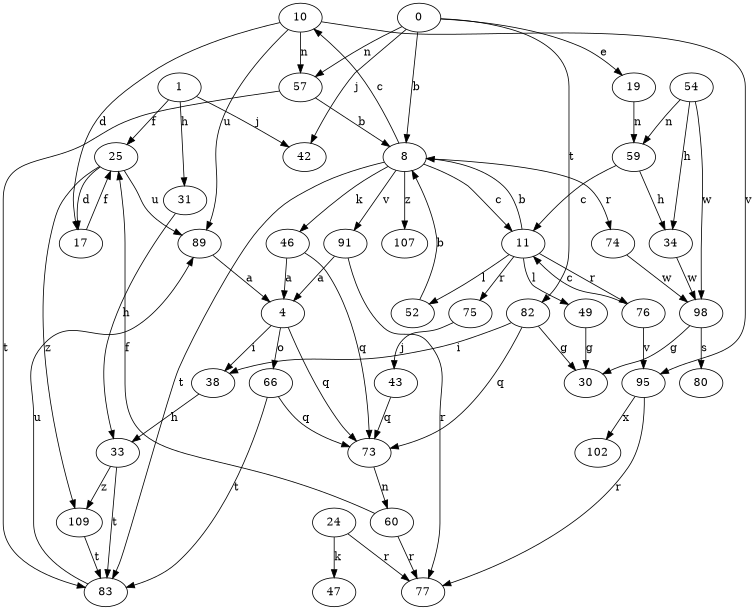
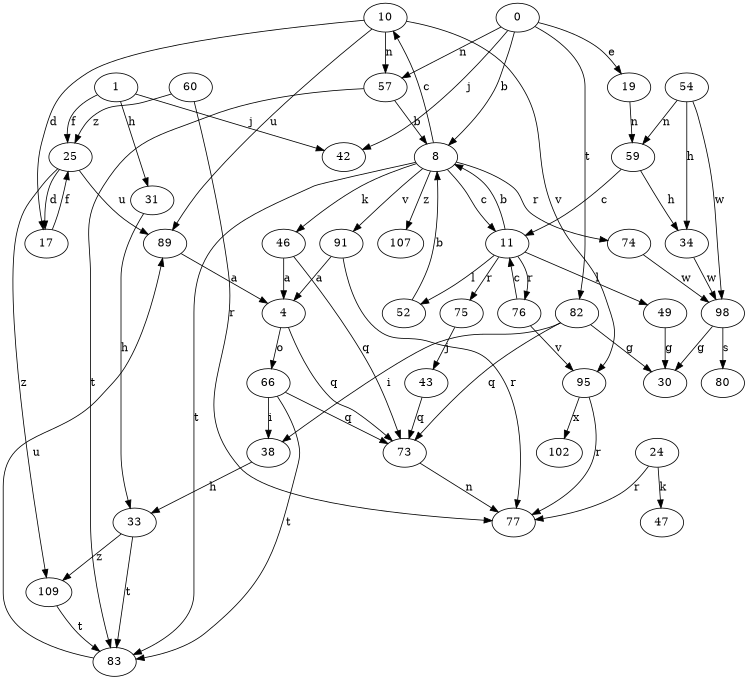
(251, 345) -> (268, 414)
(127, 348) -> (96, 122)
(379, 484) -> (456, 485)
